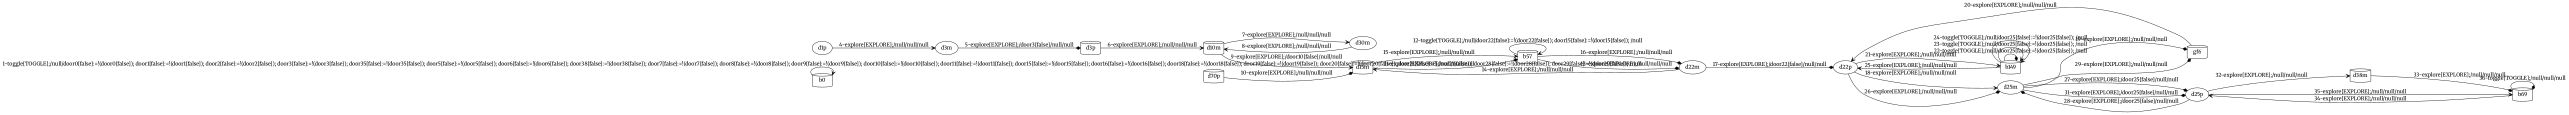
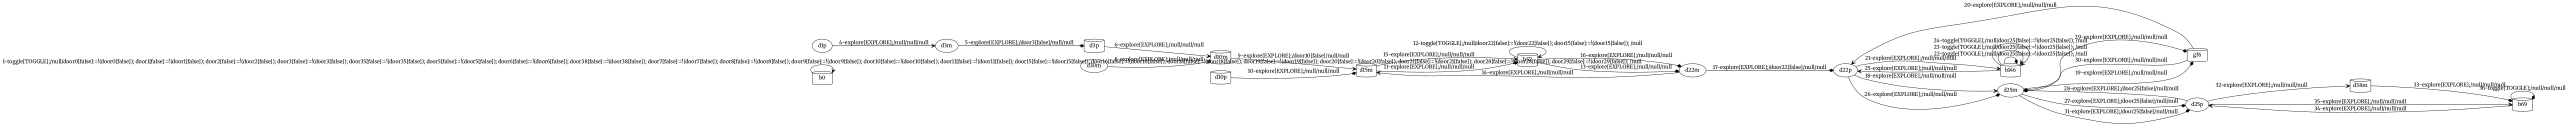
(1285, 38) -> none
none -> (2104, 64)
(2011, 67) -> (2011, 70)
(1214, 76) -> (1221, 77)
